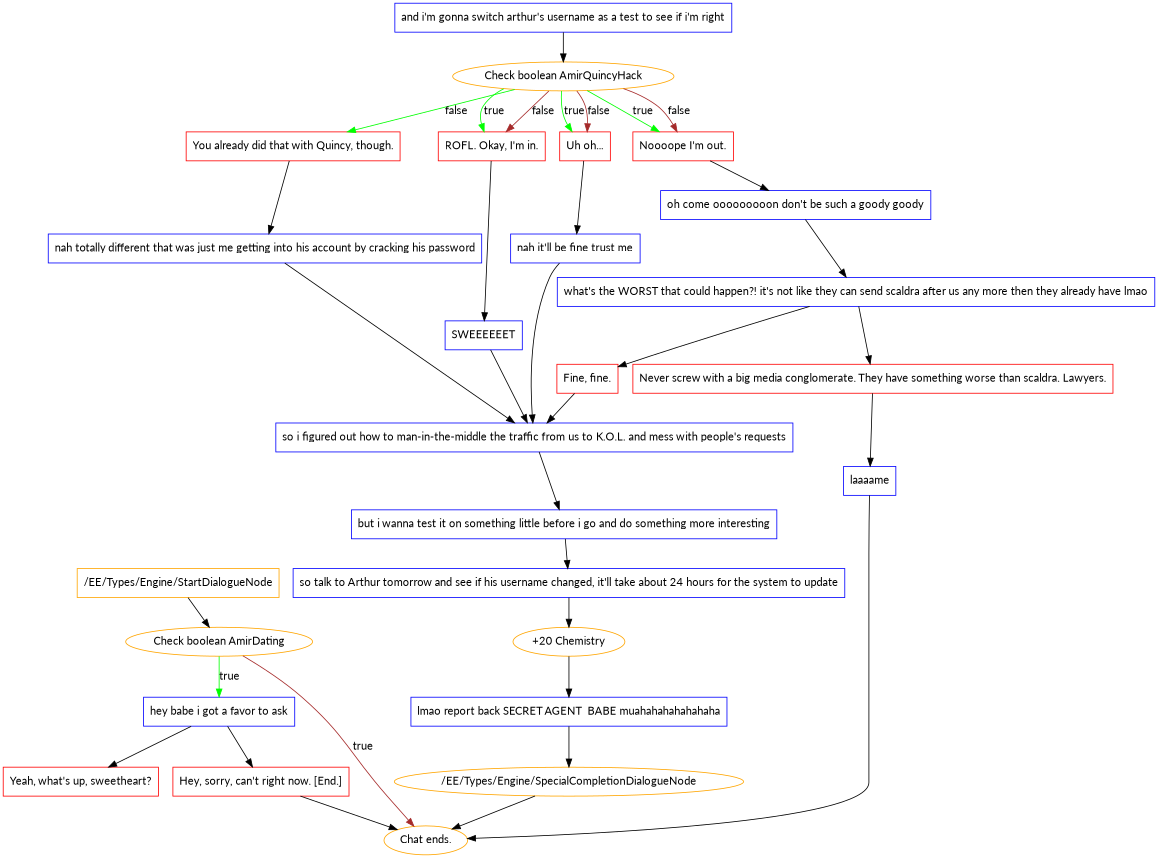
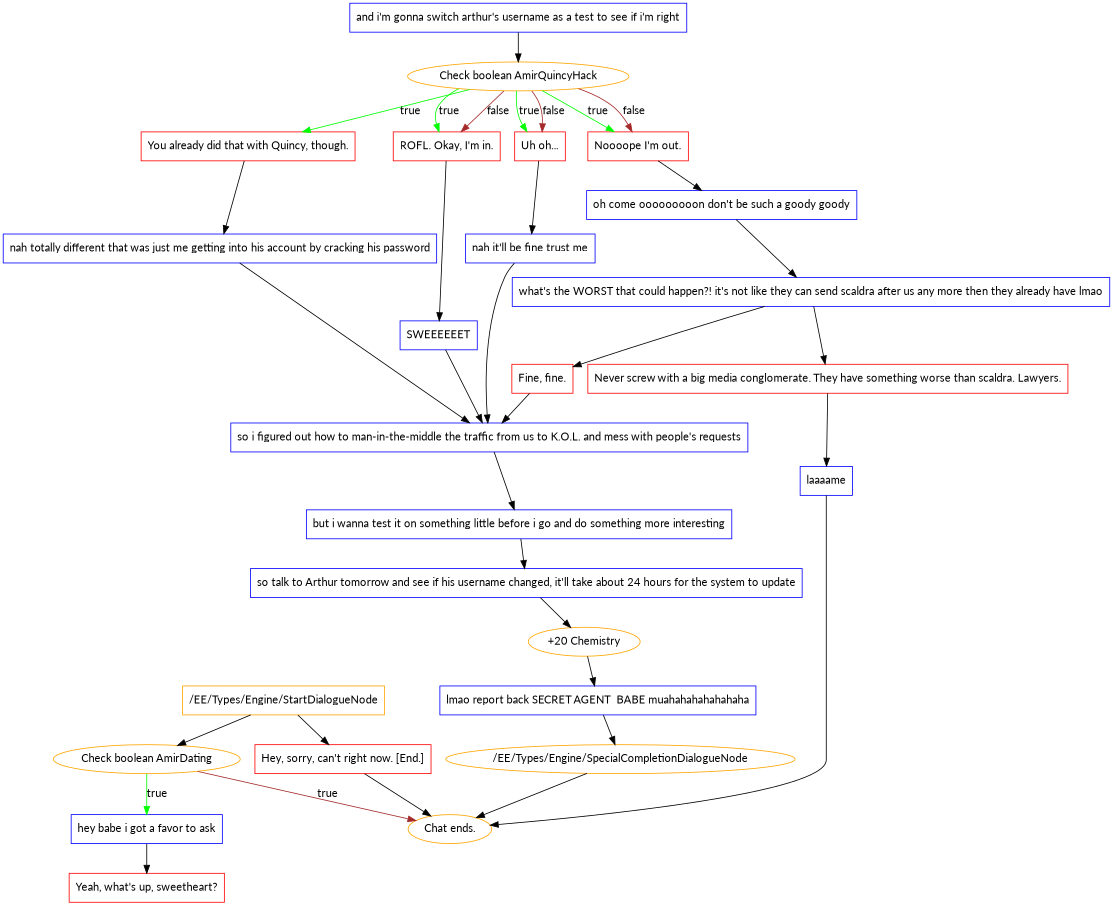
(456, 111) -> (411, 111)
(238, 743) -> (310, 727)
